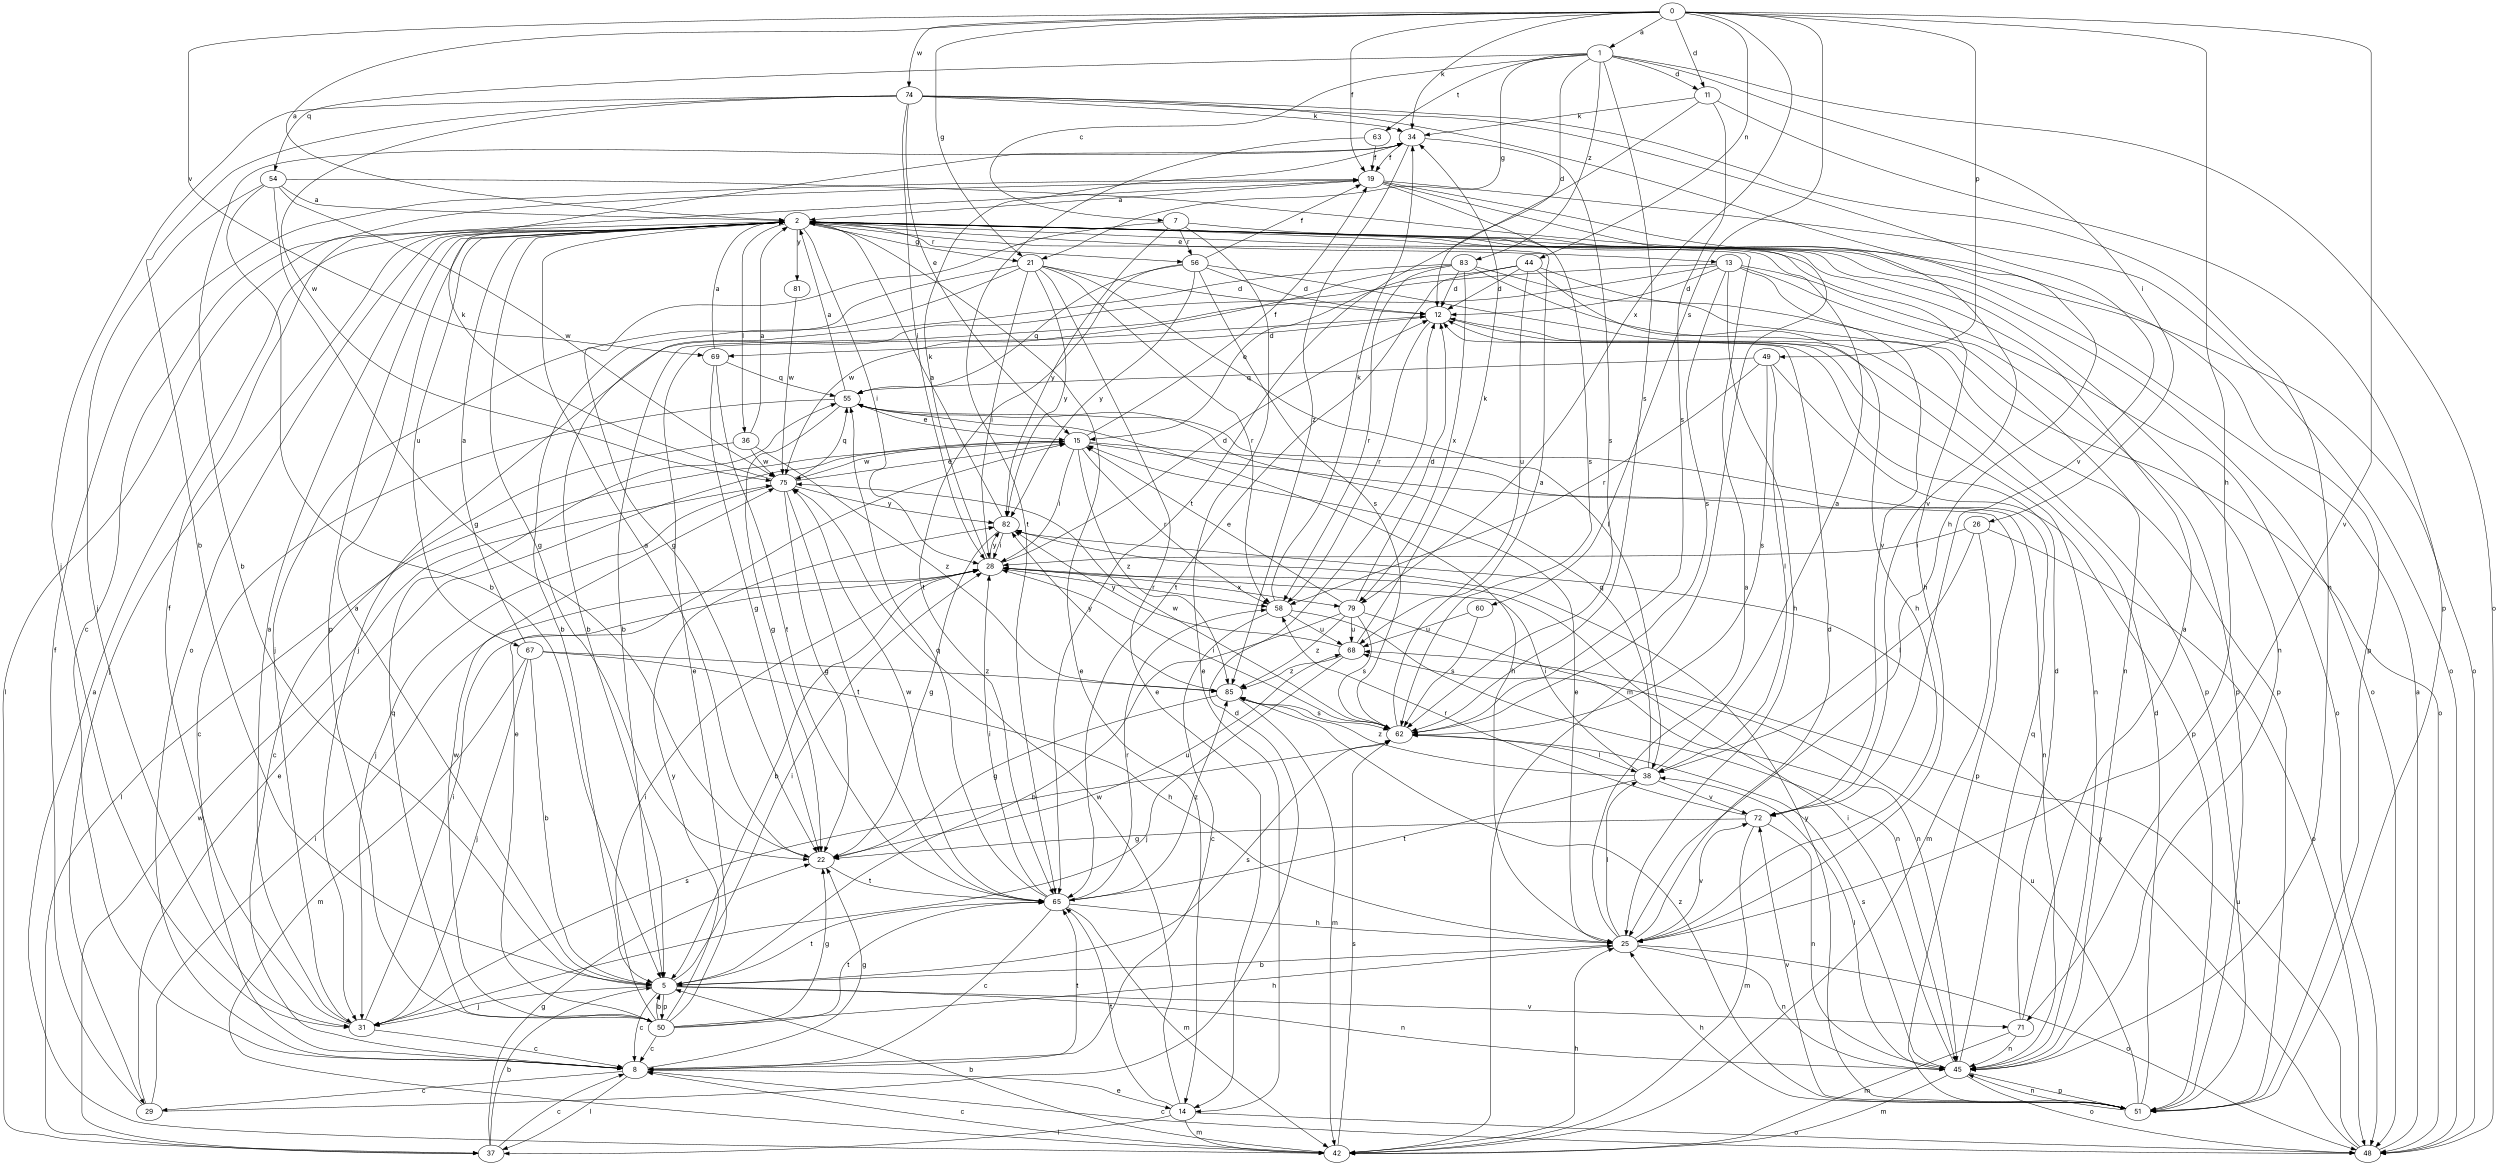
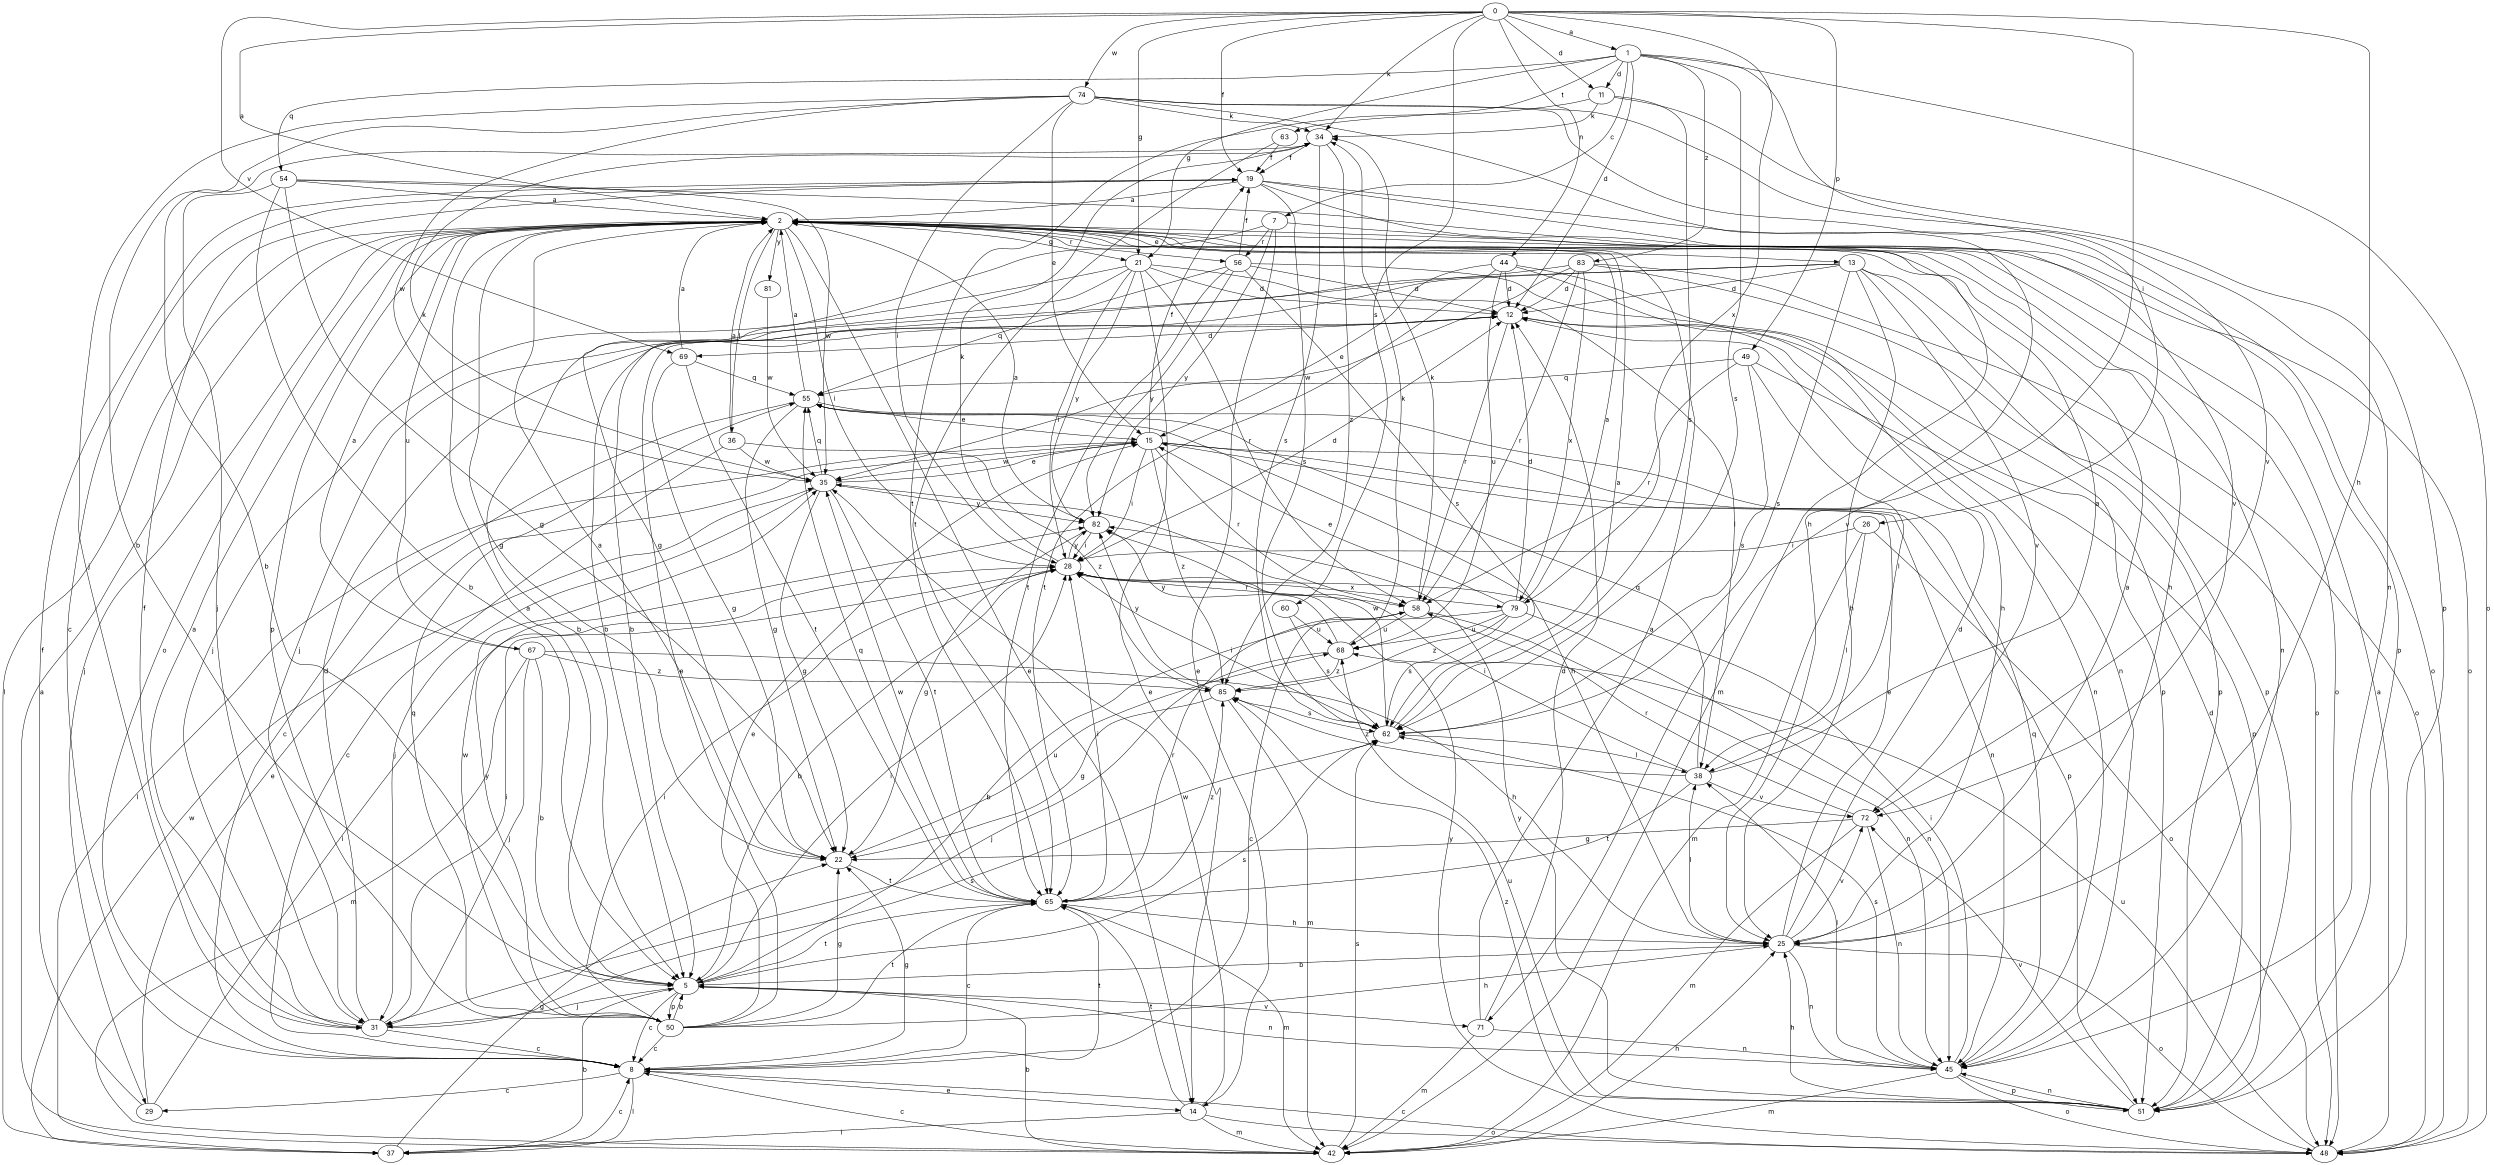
none -> (1091, 243)
(784, 483) -> (824, 483)
(1111, 1070) -> (613, 361)
